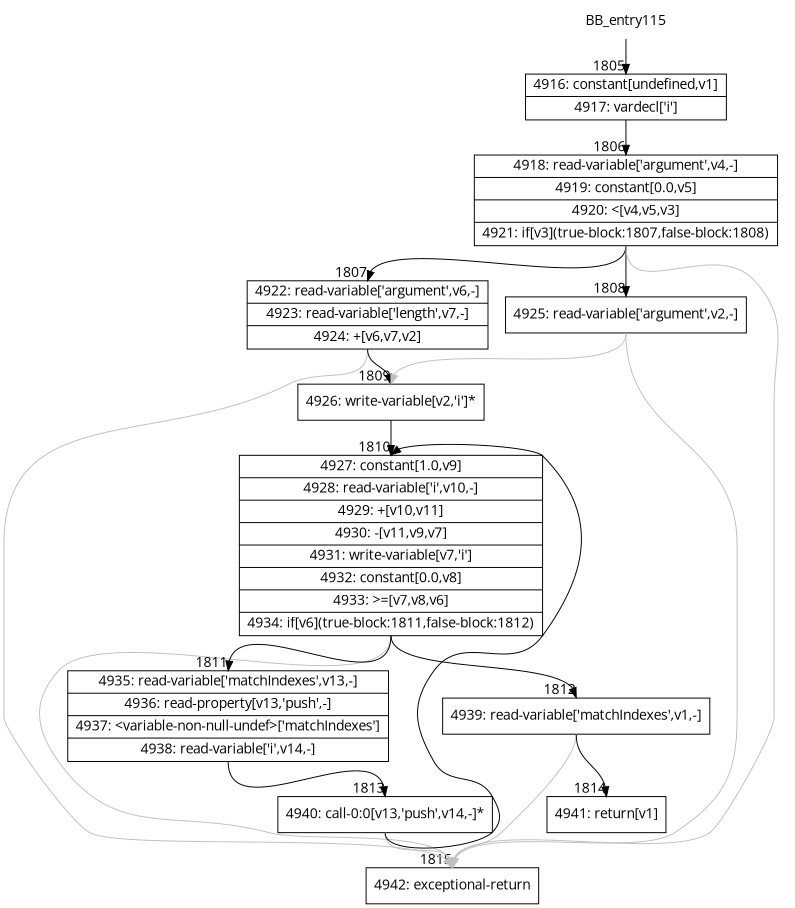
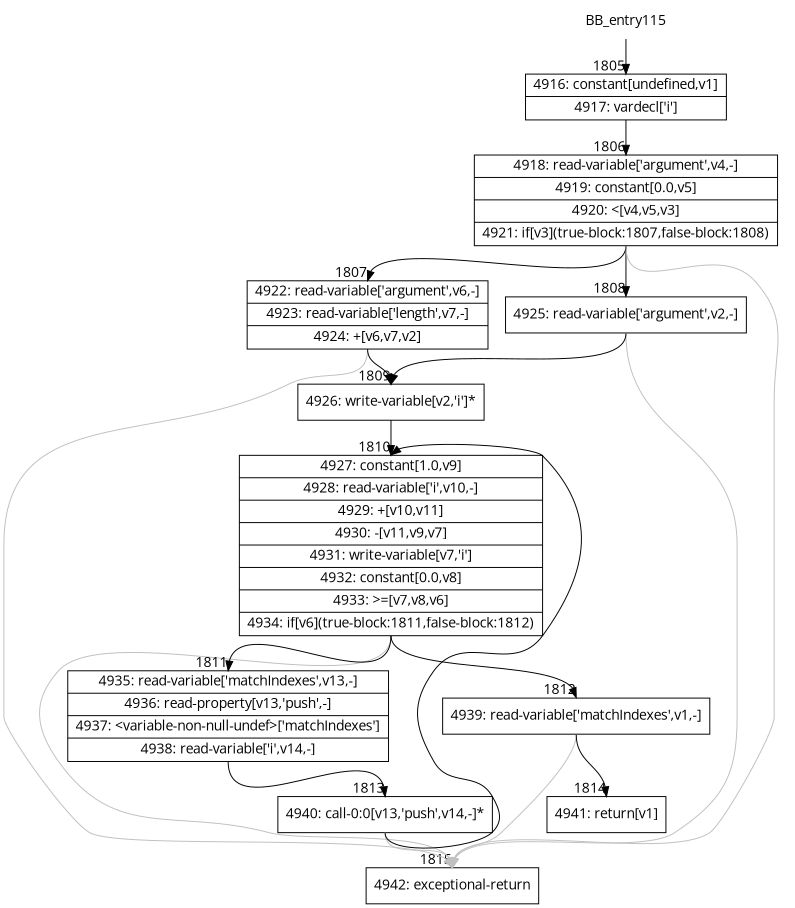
(513, 359) -> (513, 359)
